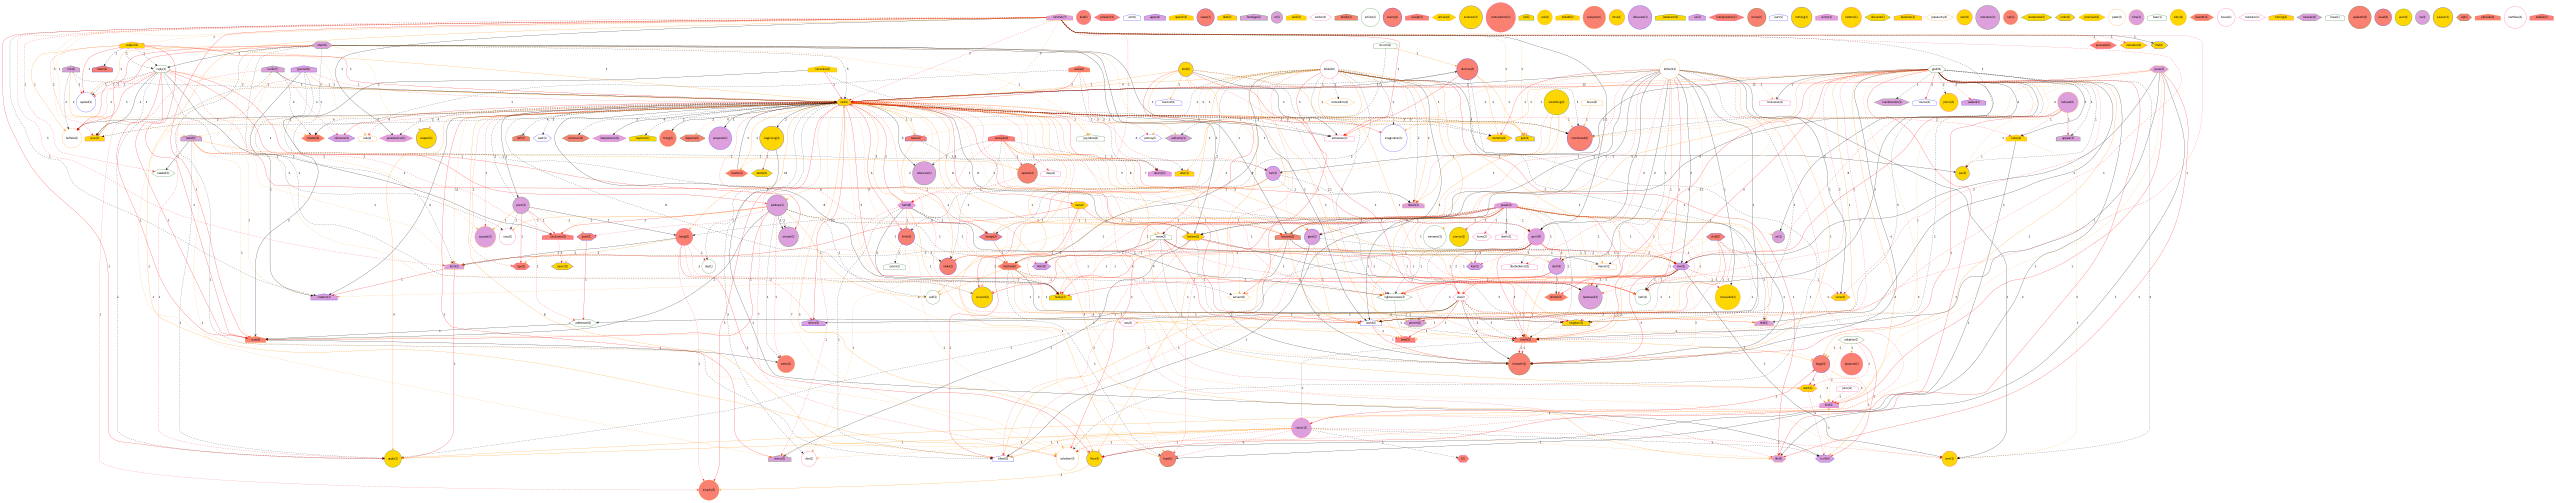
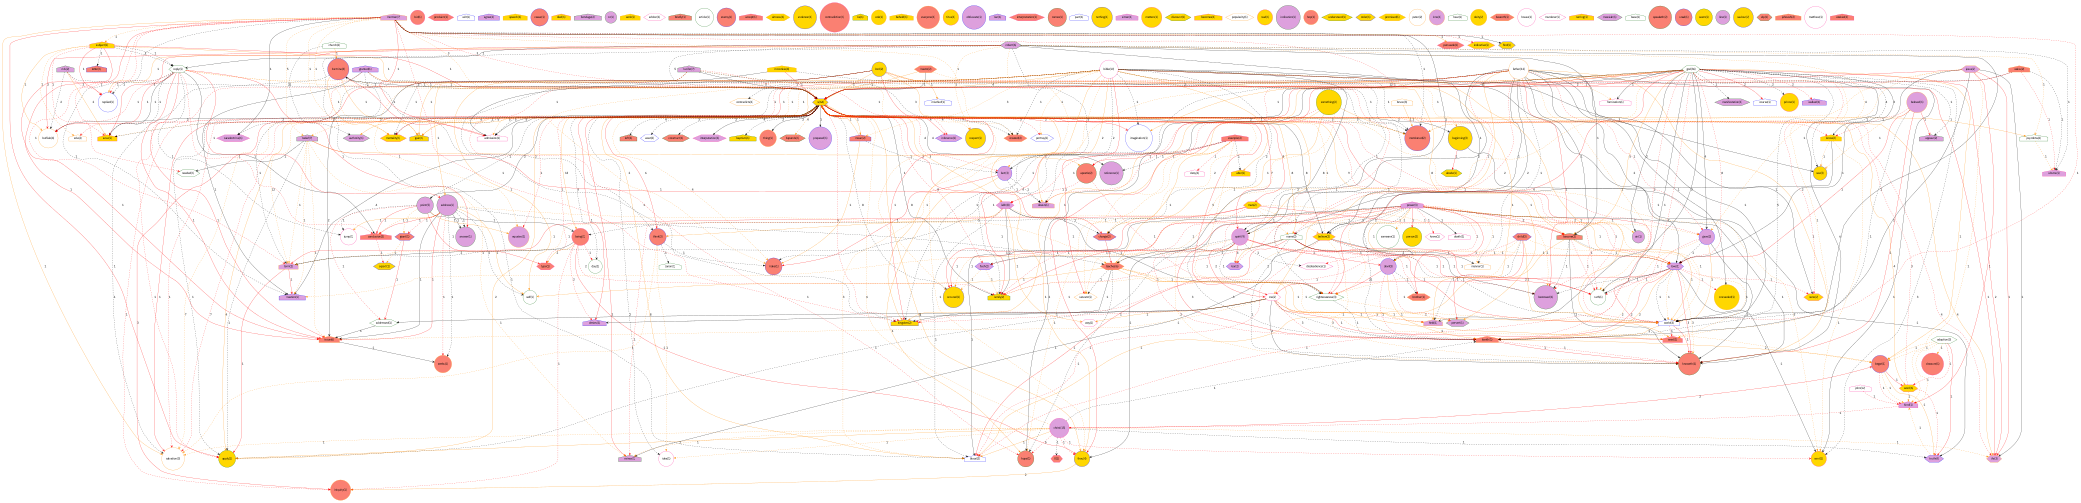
(1670, 17) -> none
(754, 160) -> (1205, 83)
(1520, 266) -> (1316, 266)
